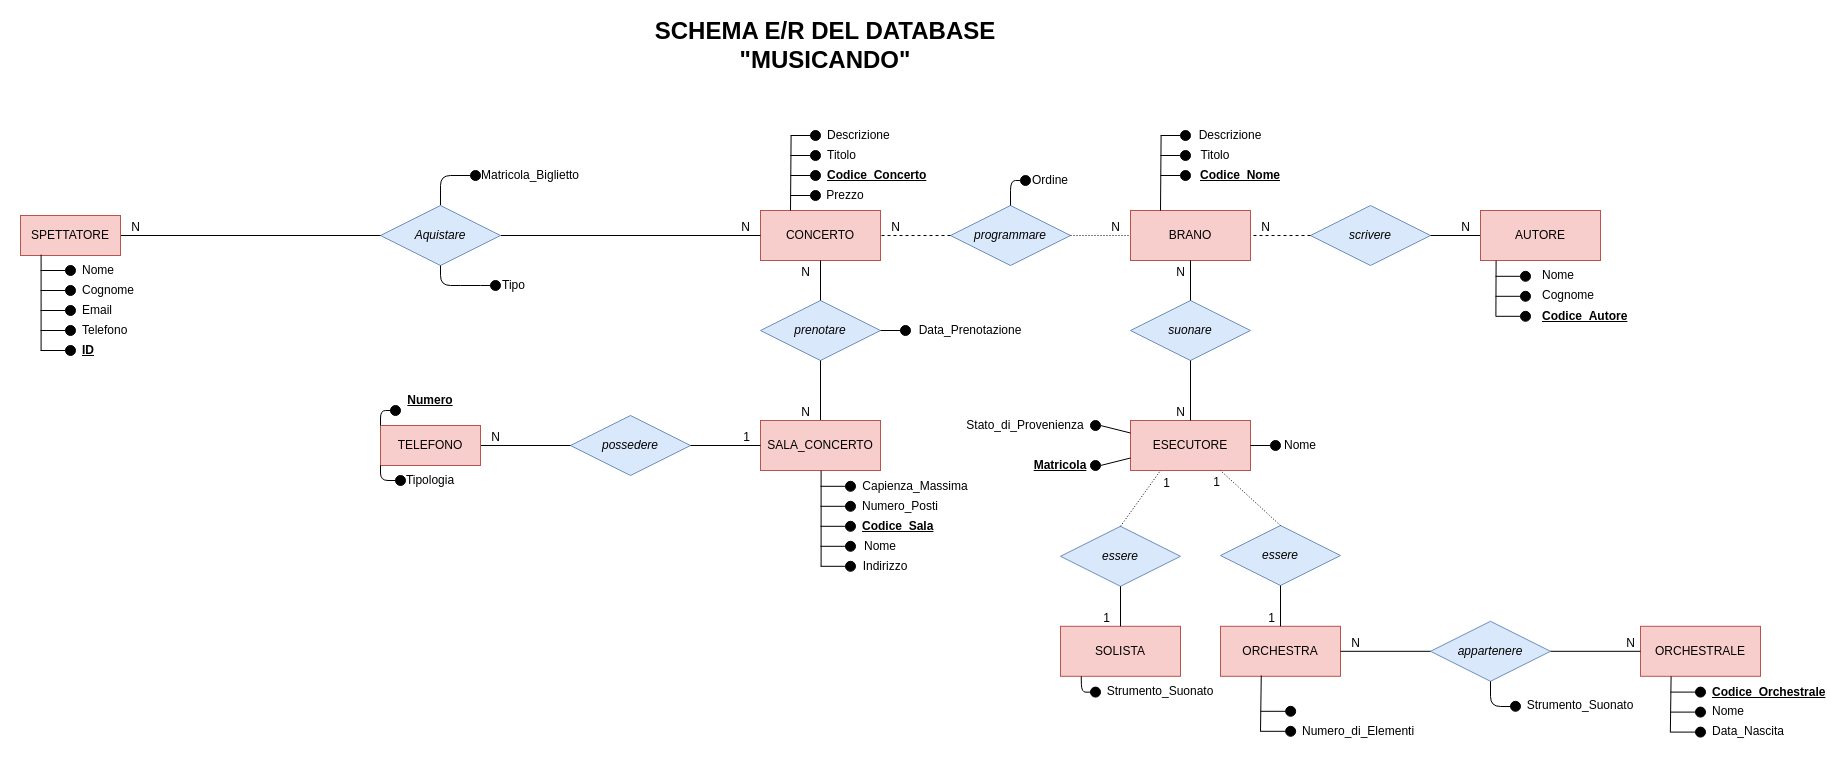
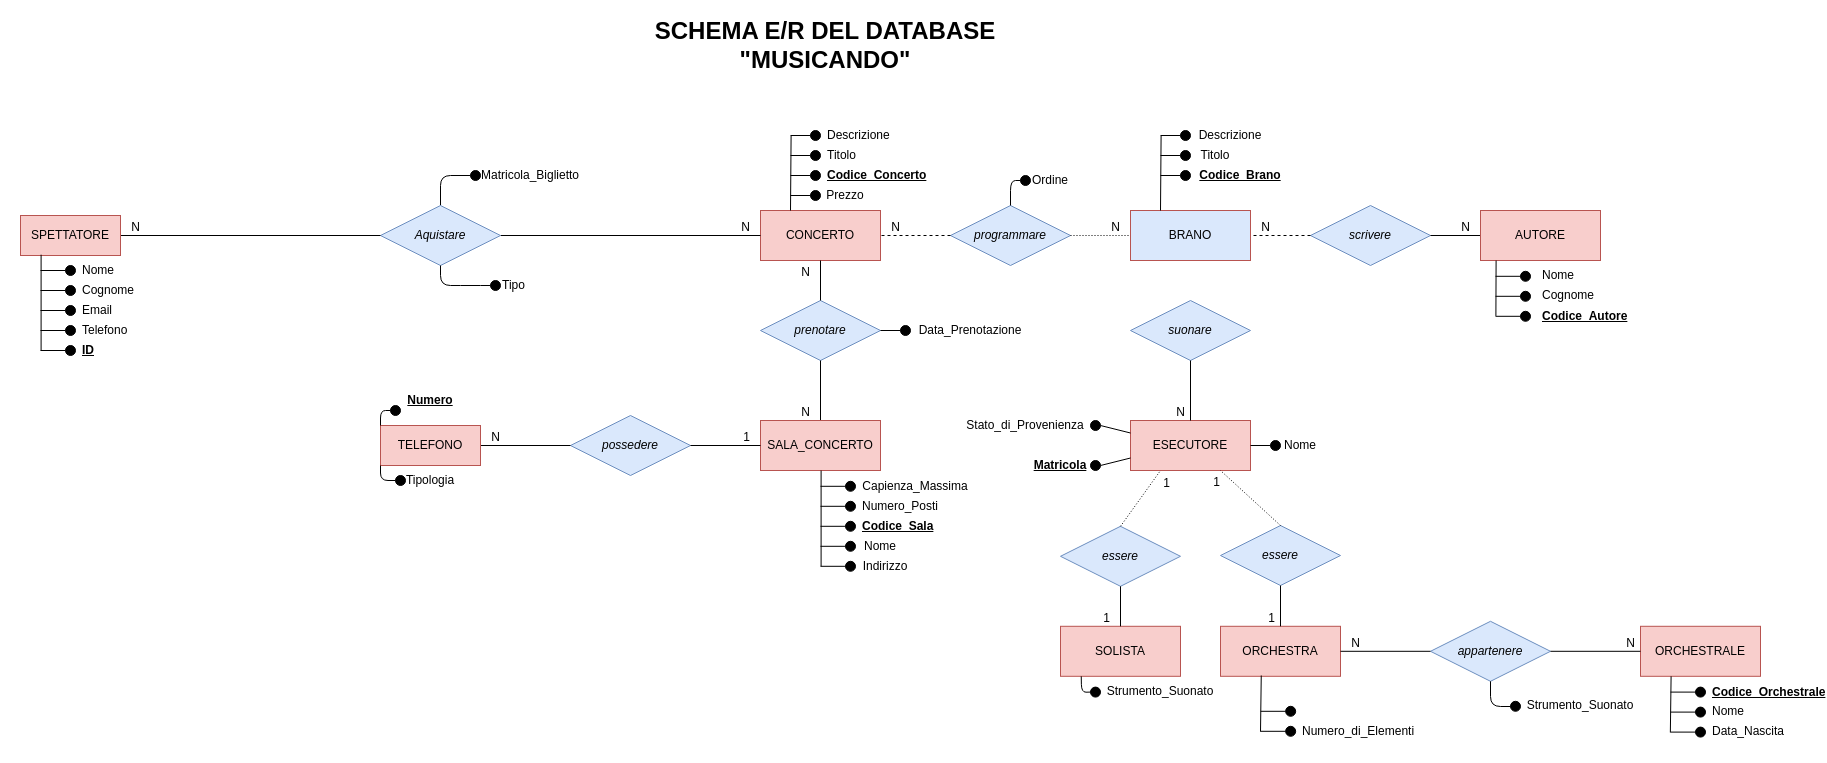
(1241, 176) -> (1241, 176)
(1191, 236) -> (1191, 236)
(1191, 281) -> none
